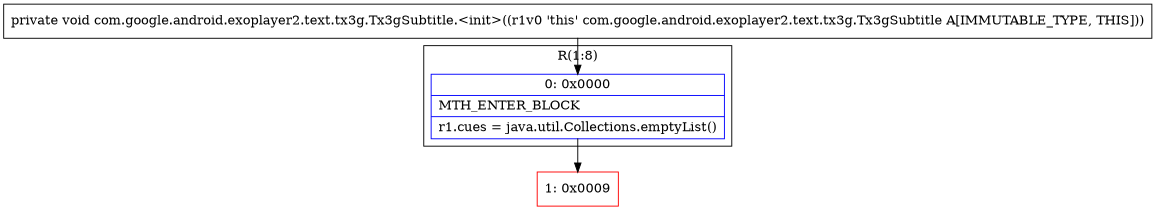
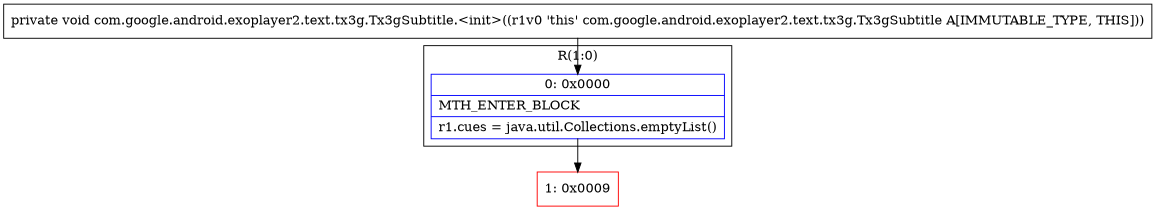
(578, 56) -> (578, 56)
